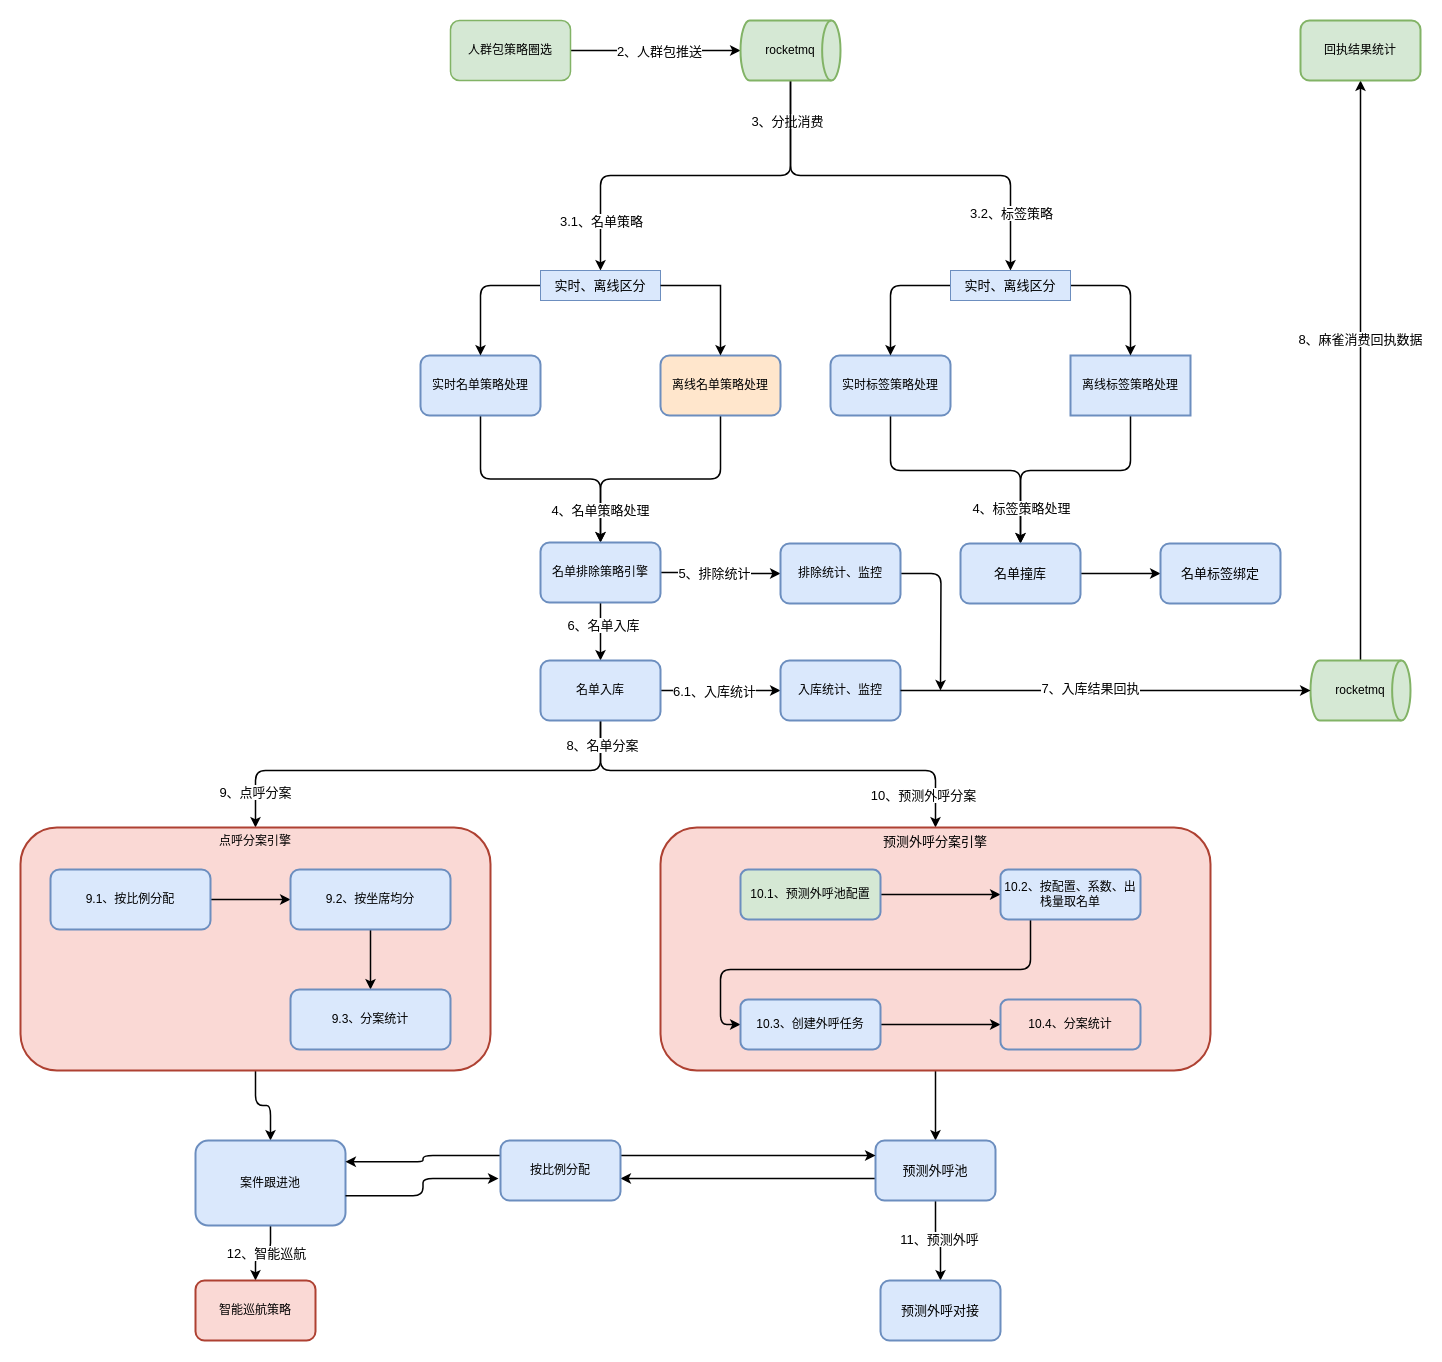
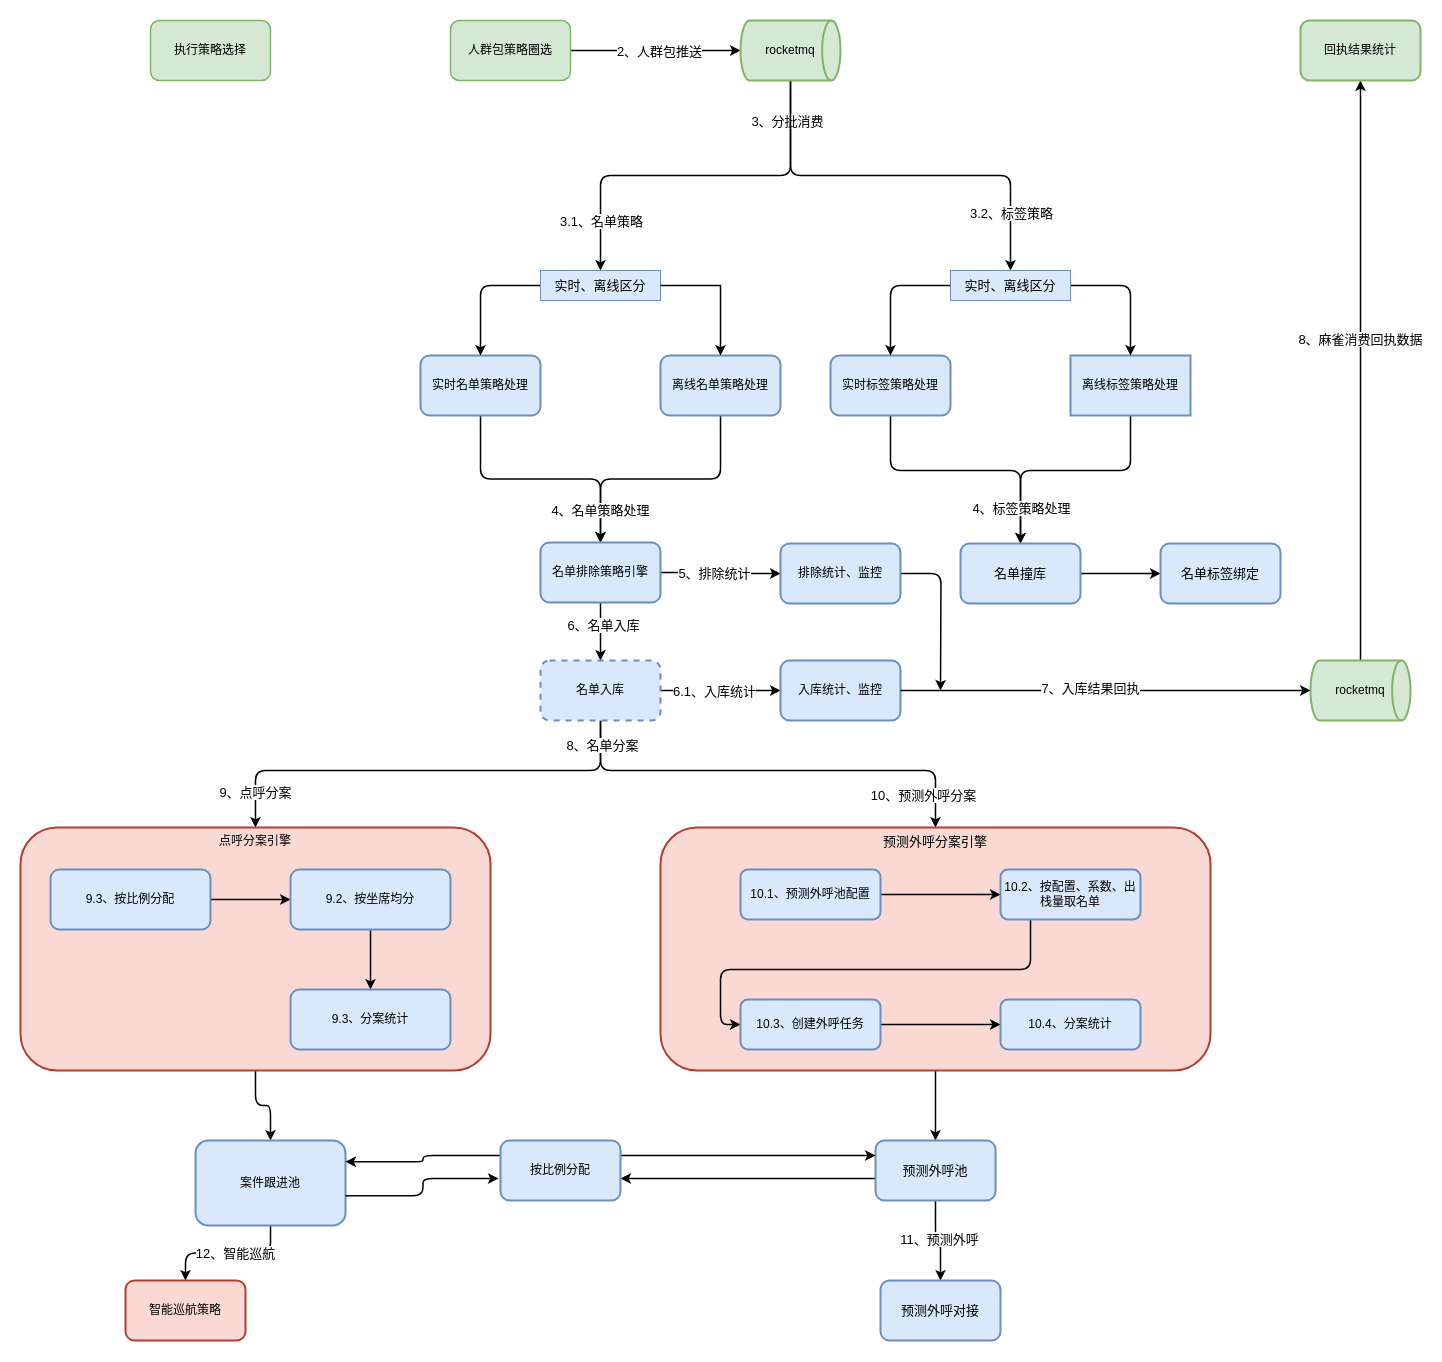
none -> (211, 51)
(721, 386) -> (721, 386)
(601, 691) -> (601, 691)
(811, 895) -> (811, 895)
(131, 900) -> (131, 900)
(1071, 1025) -> (1071, 1025)
(256, 1311) -> (186, 1311)
